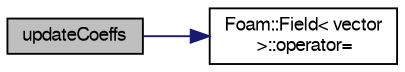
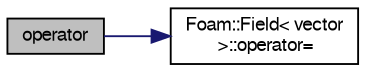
(75, 36) -> (56, 36)
